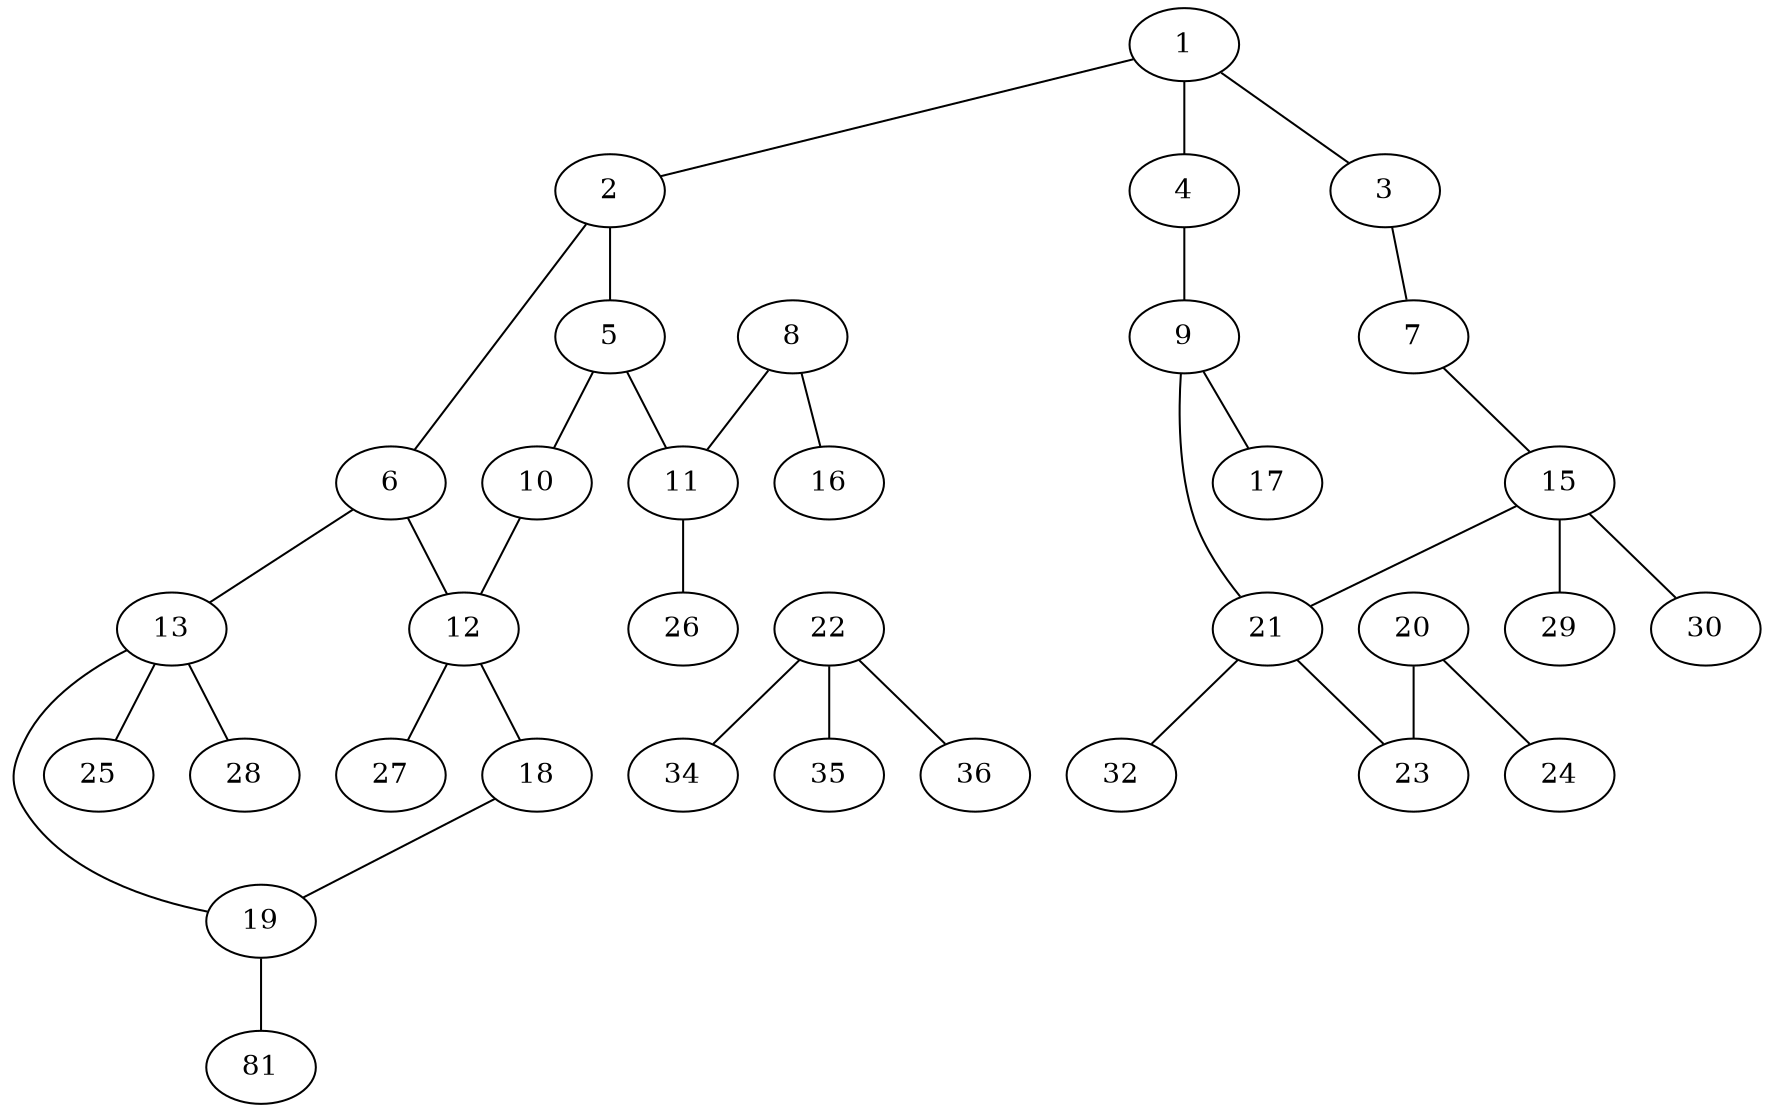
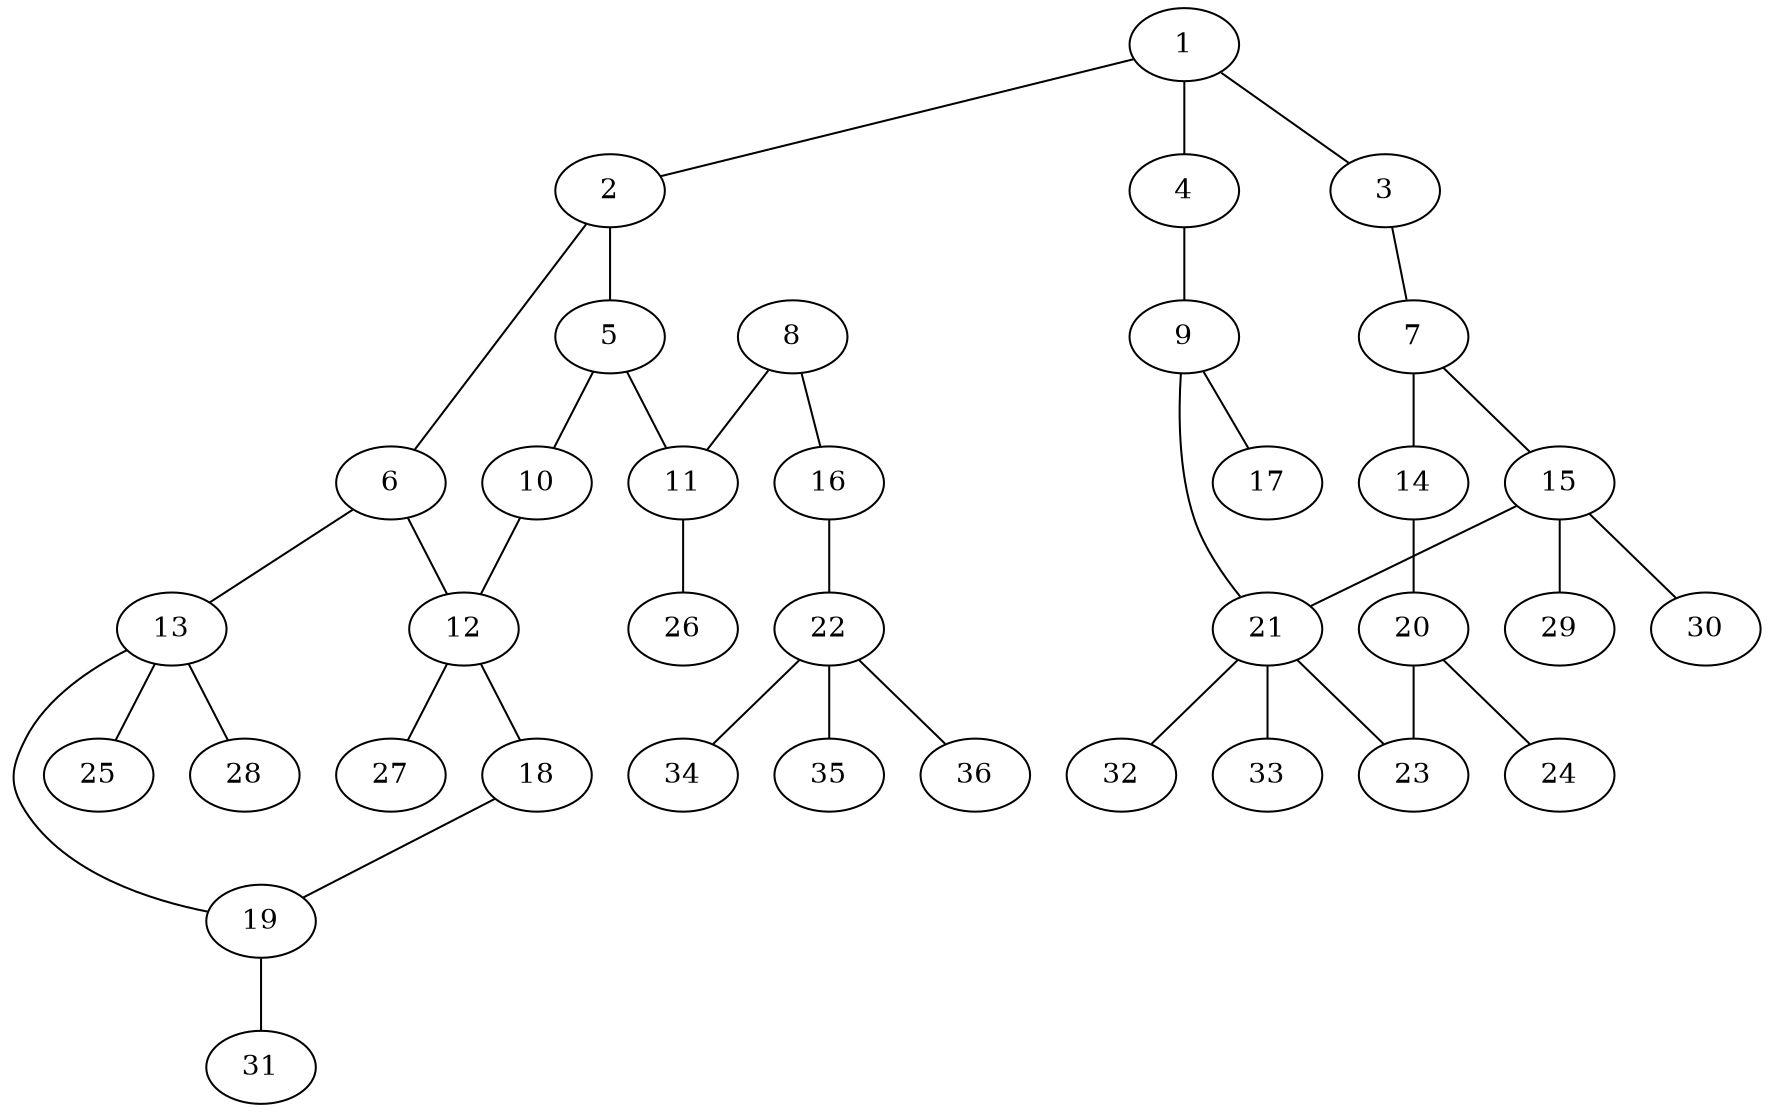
none -> (1414, 483)
none -> (829, 556)
none -> (1268, 775)
(261, 1067) -> (261, 1067)
